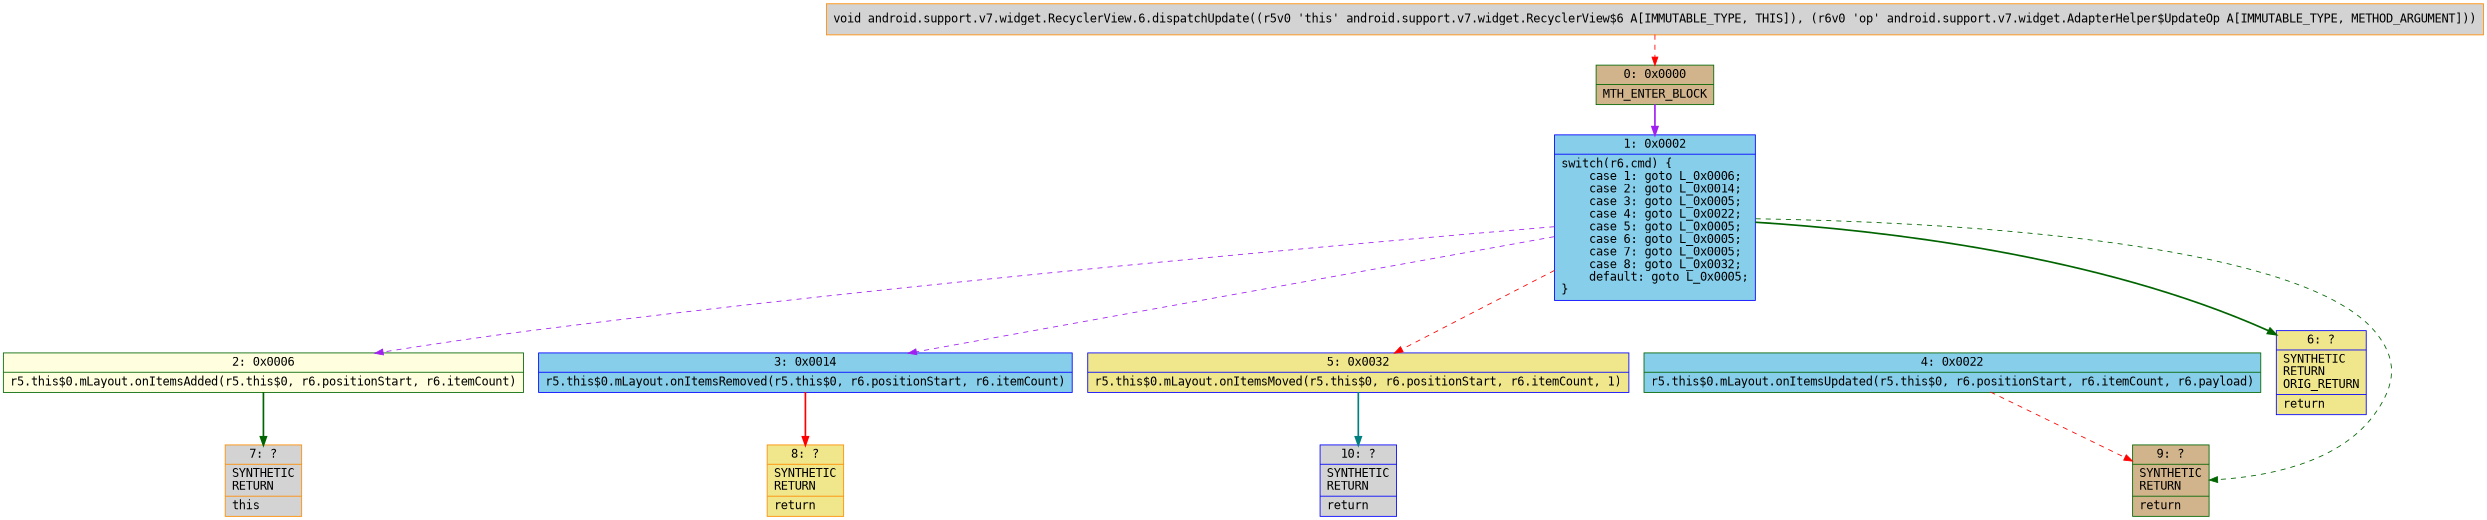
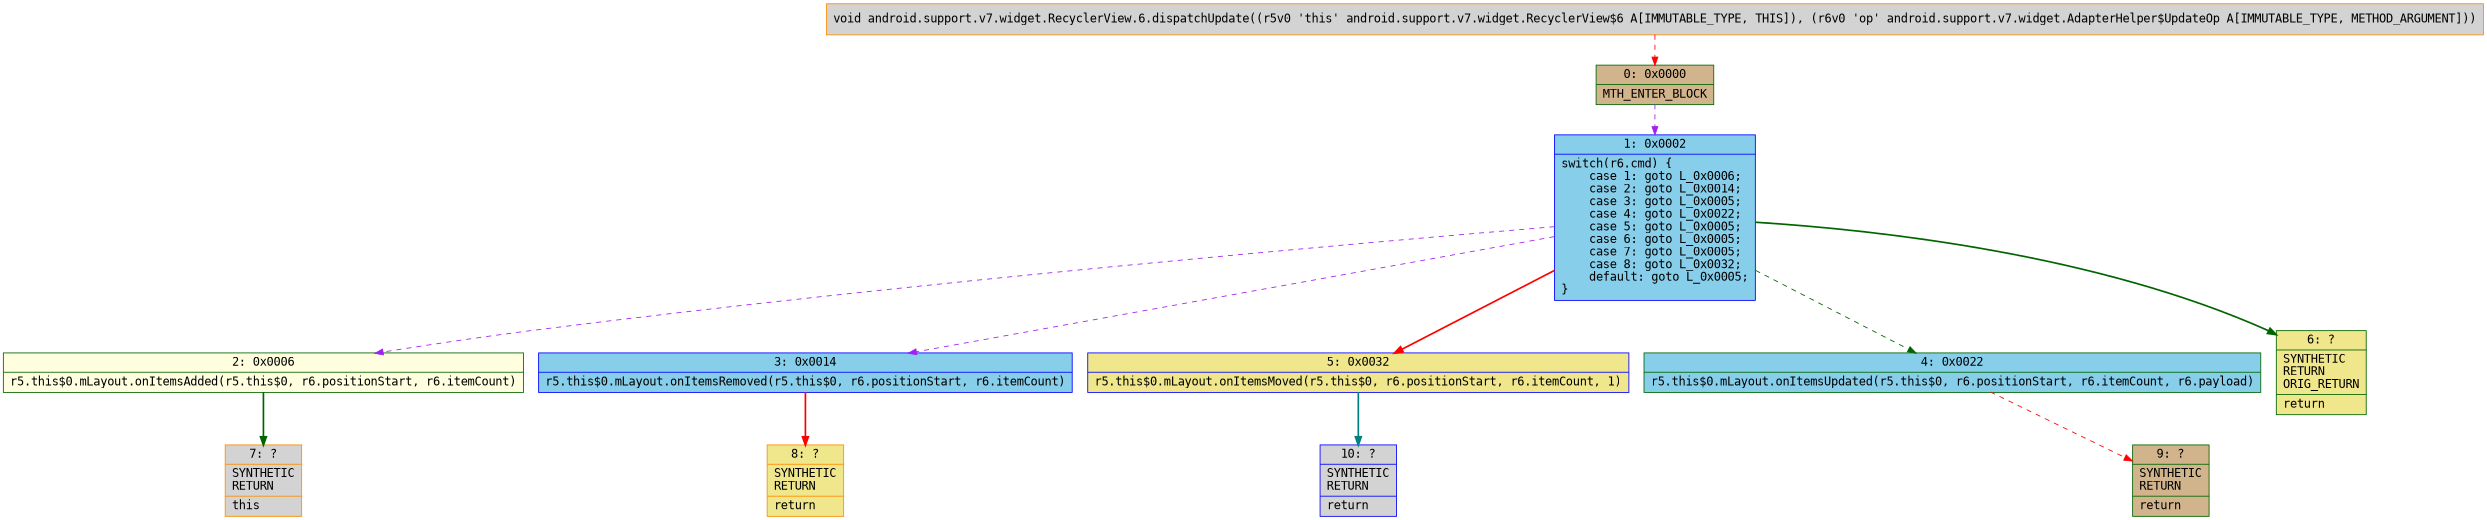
(1655, 115) -> (1655, 115)
(2206, 259) -> (1832, 310)
(1478, 310) -> (1478, 310)
(2321, 373) -> (2321, 373)
